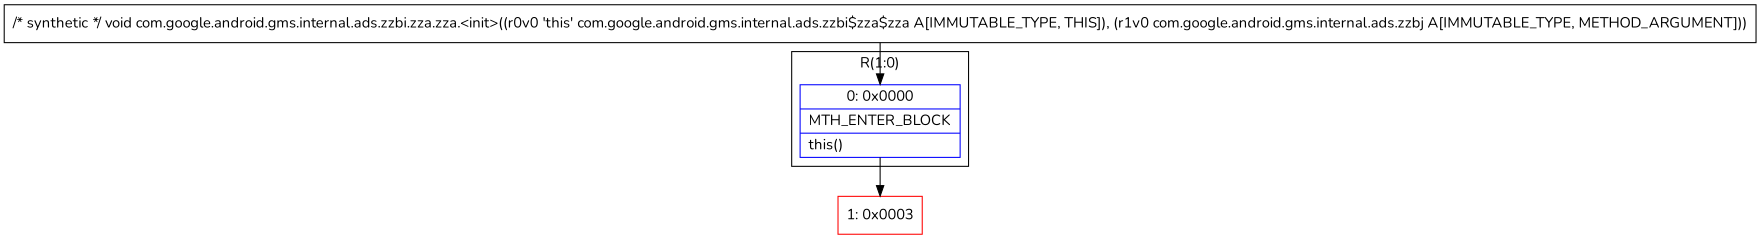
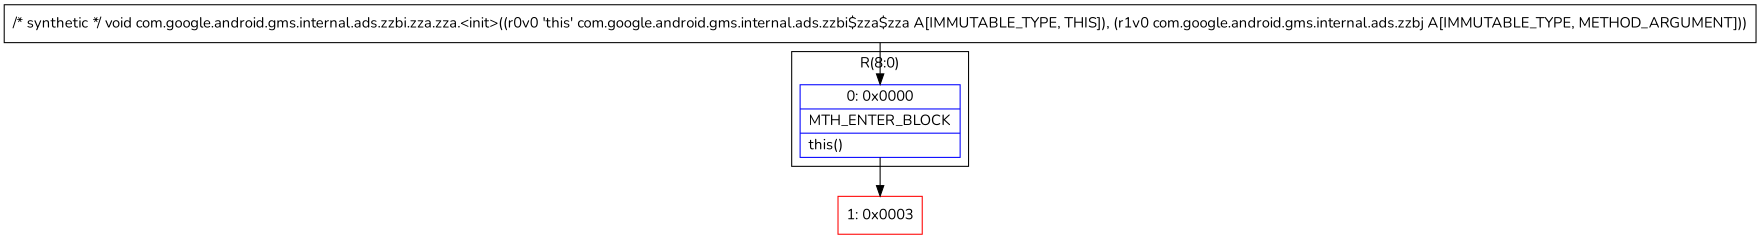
(880, 64) -> (880, 64)
